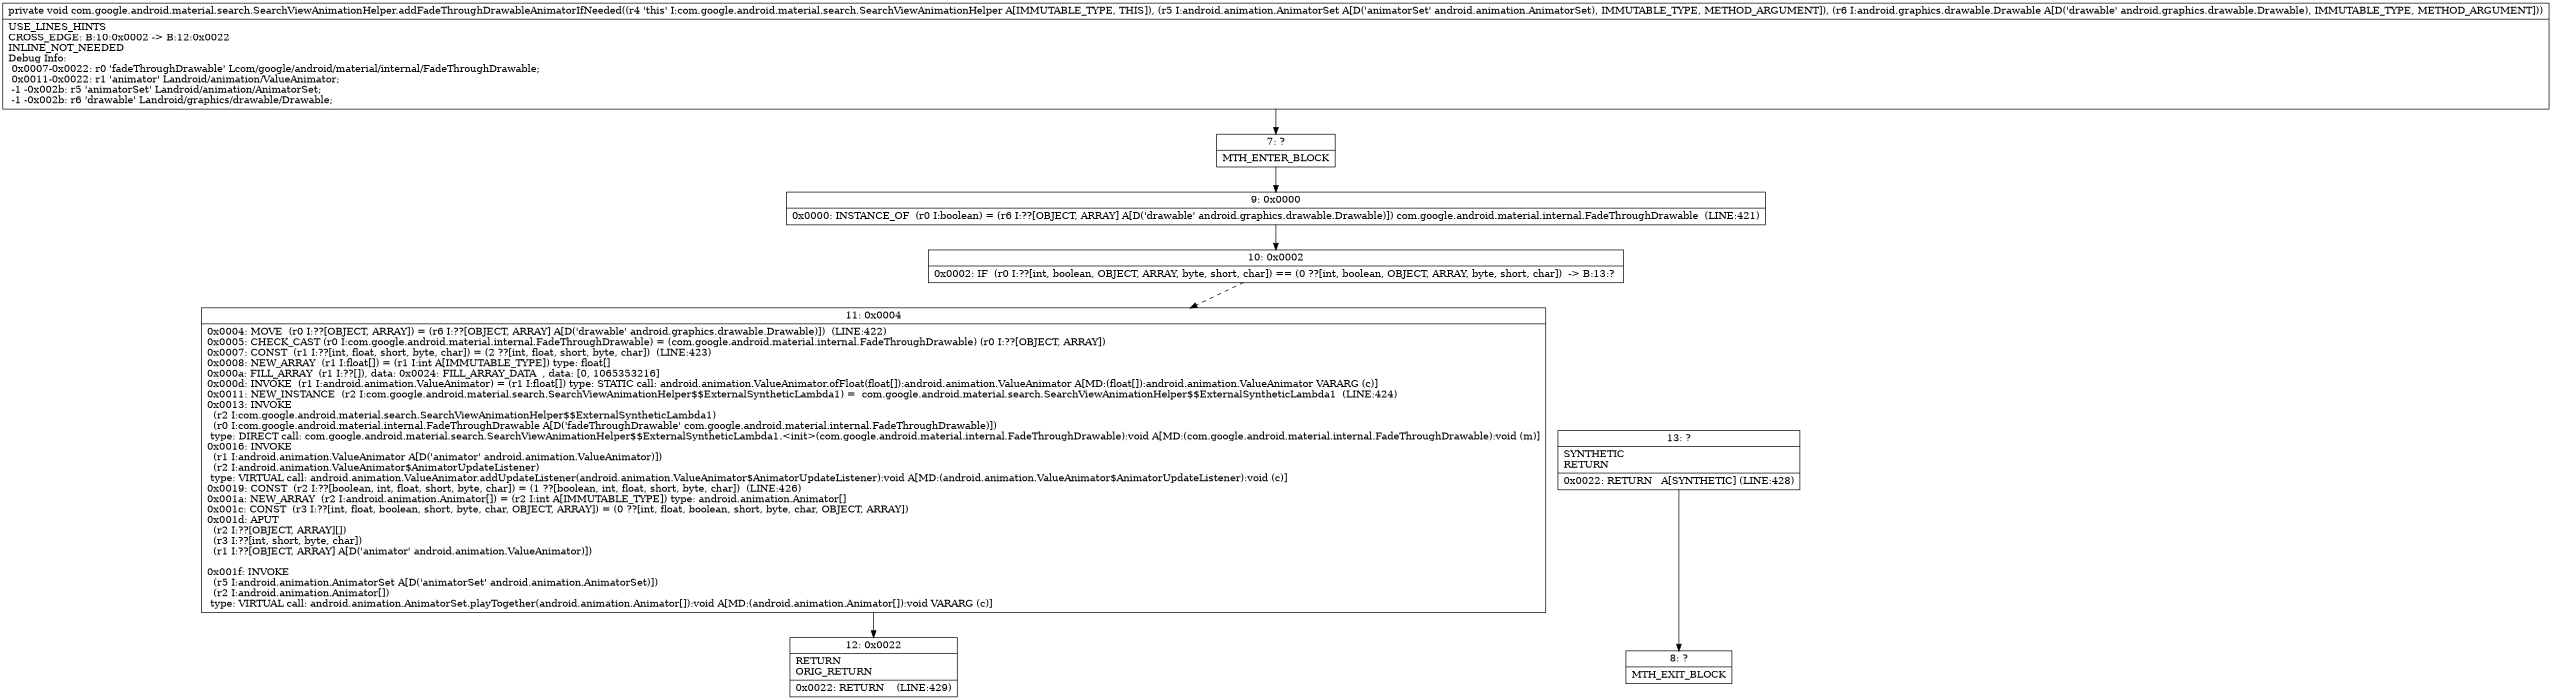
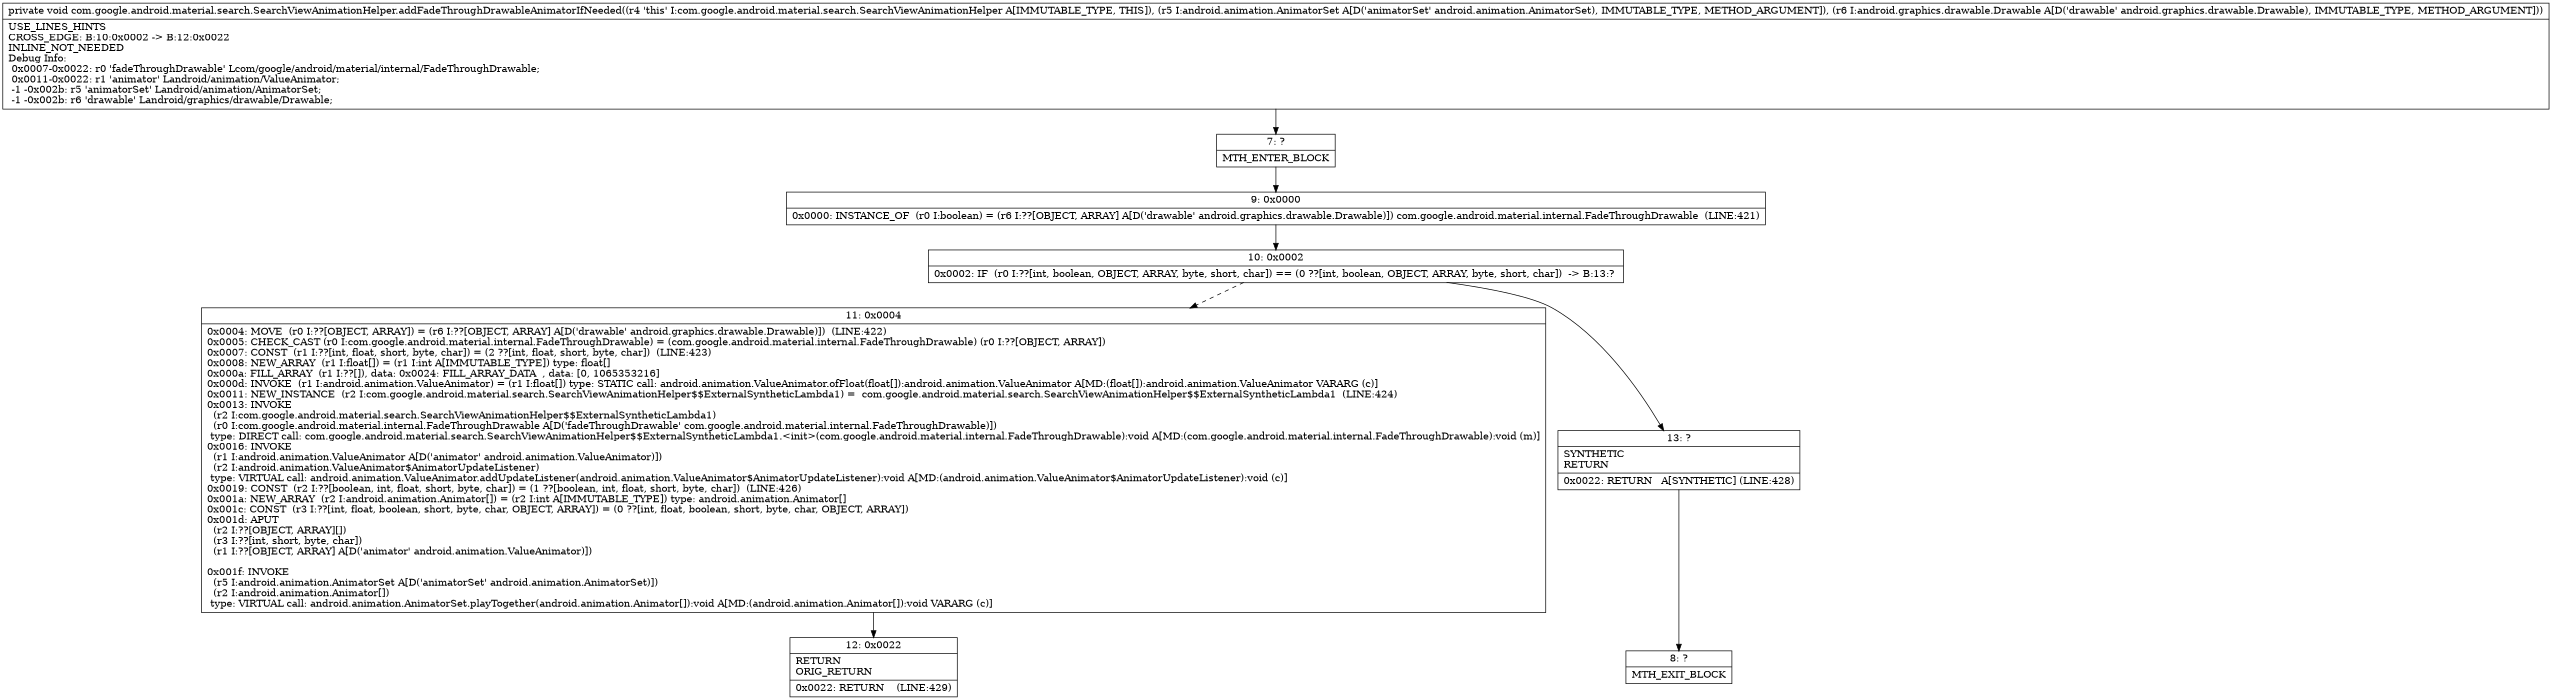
none -> (1574, 322)
